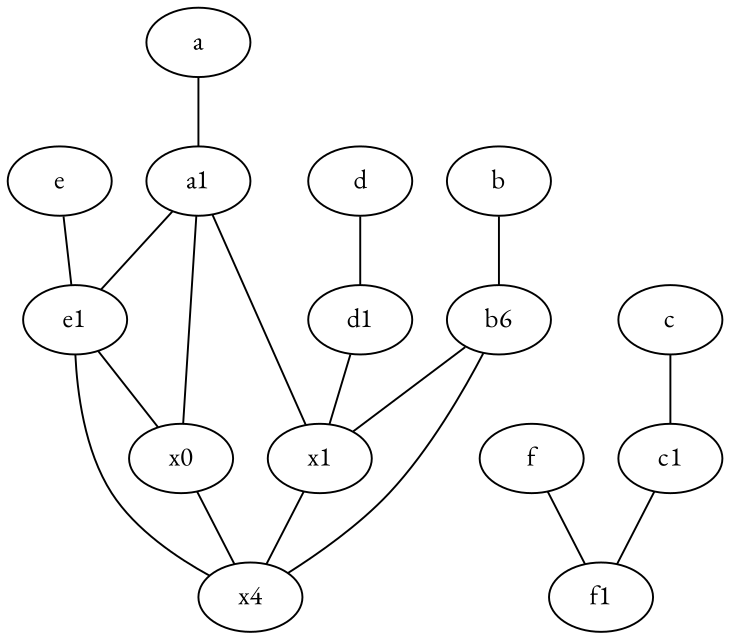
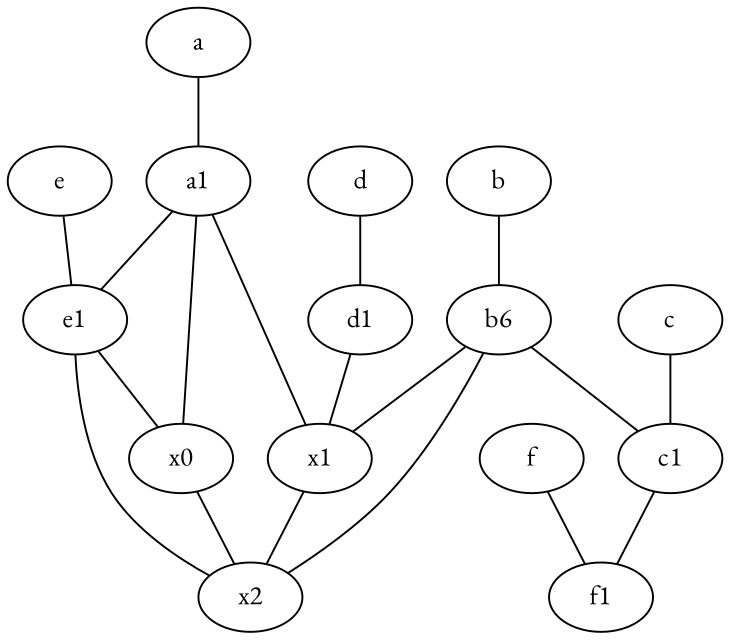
none -> (584, 389)
(250, 597) -> (250, 597)
